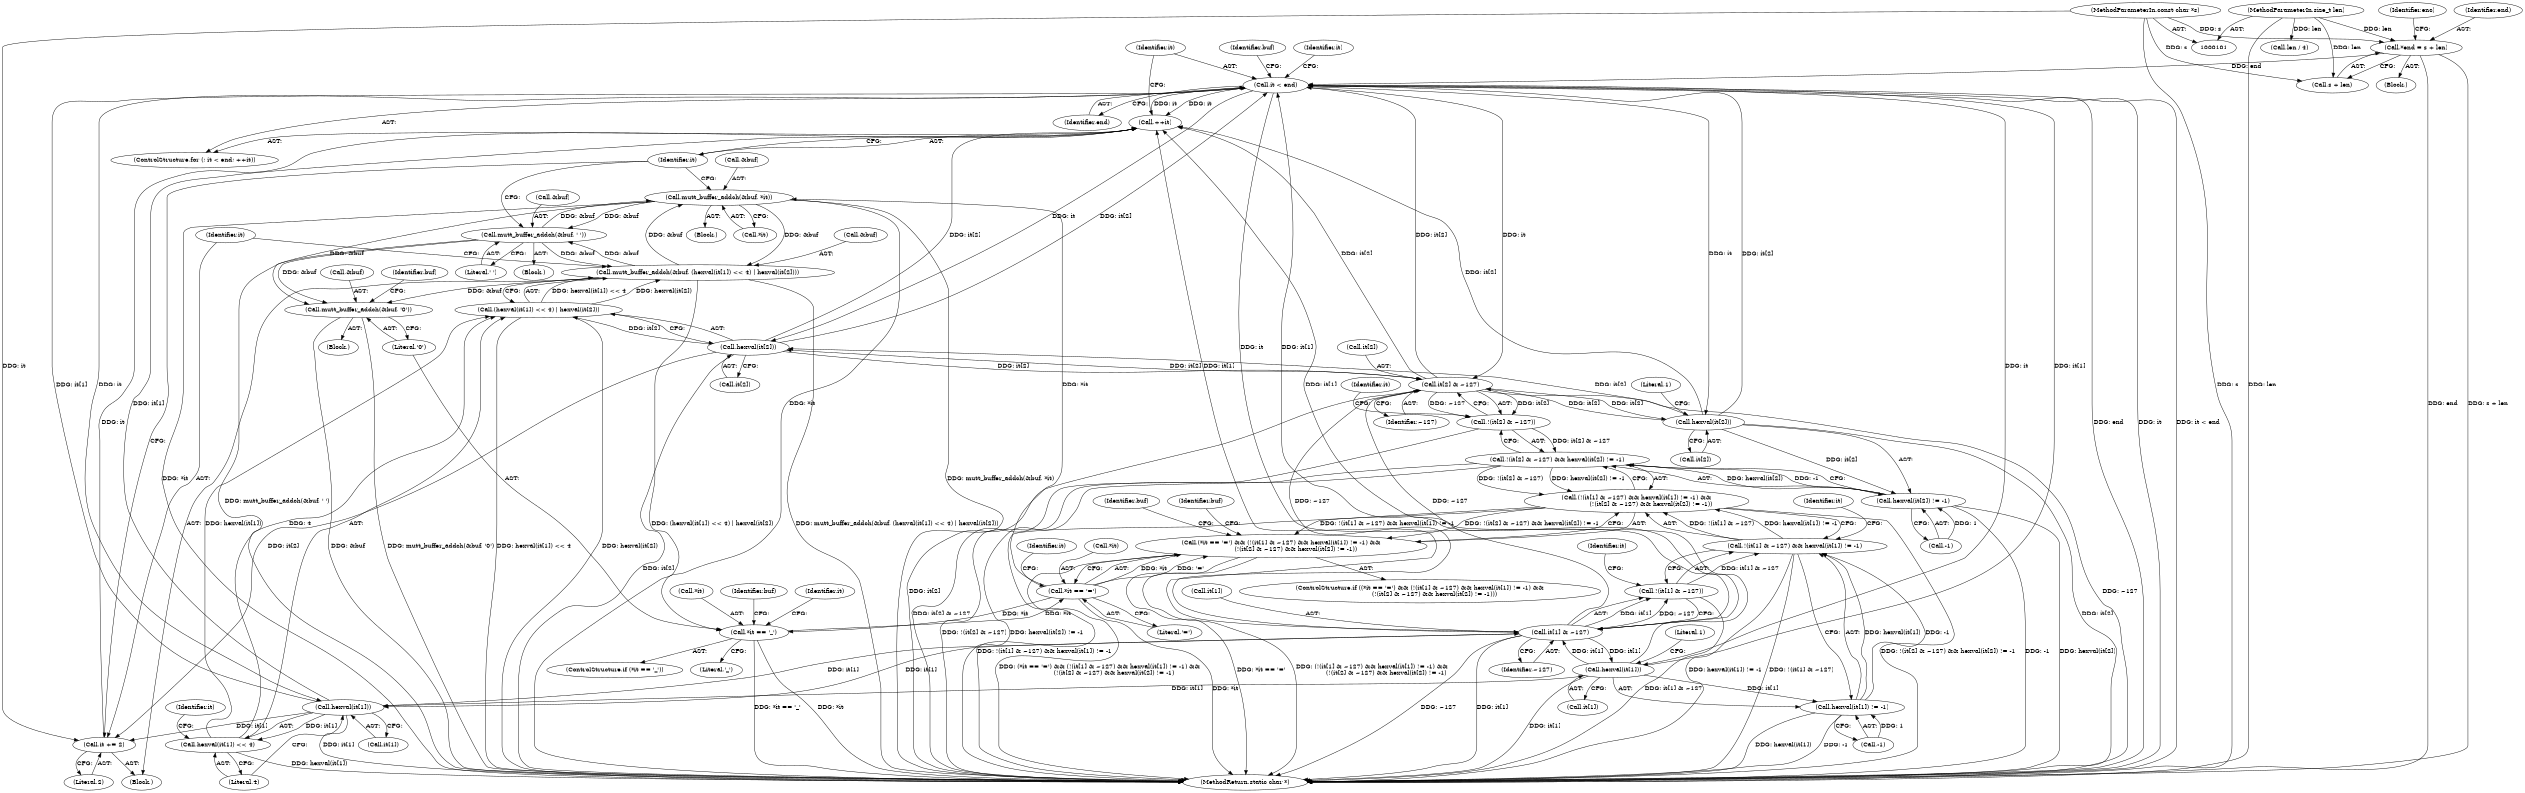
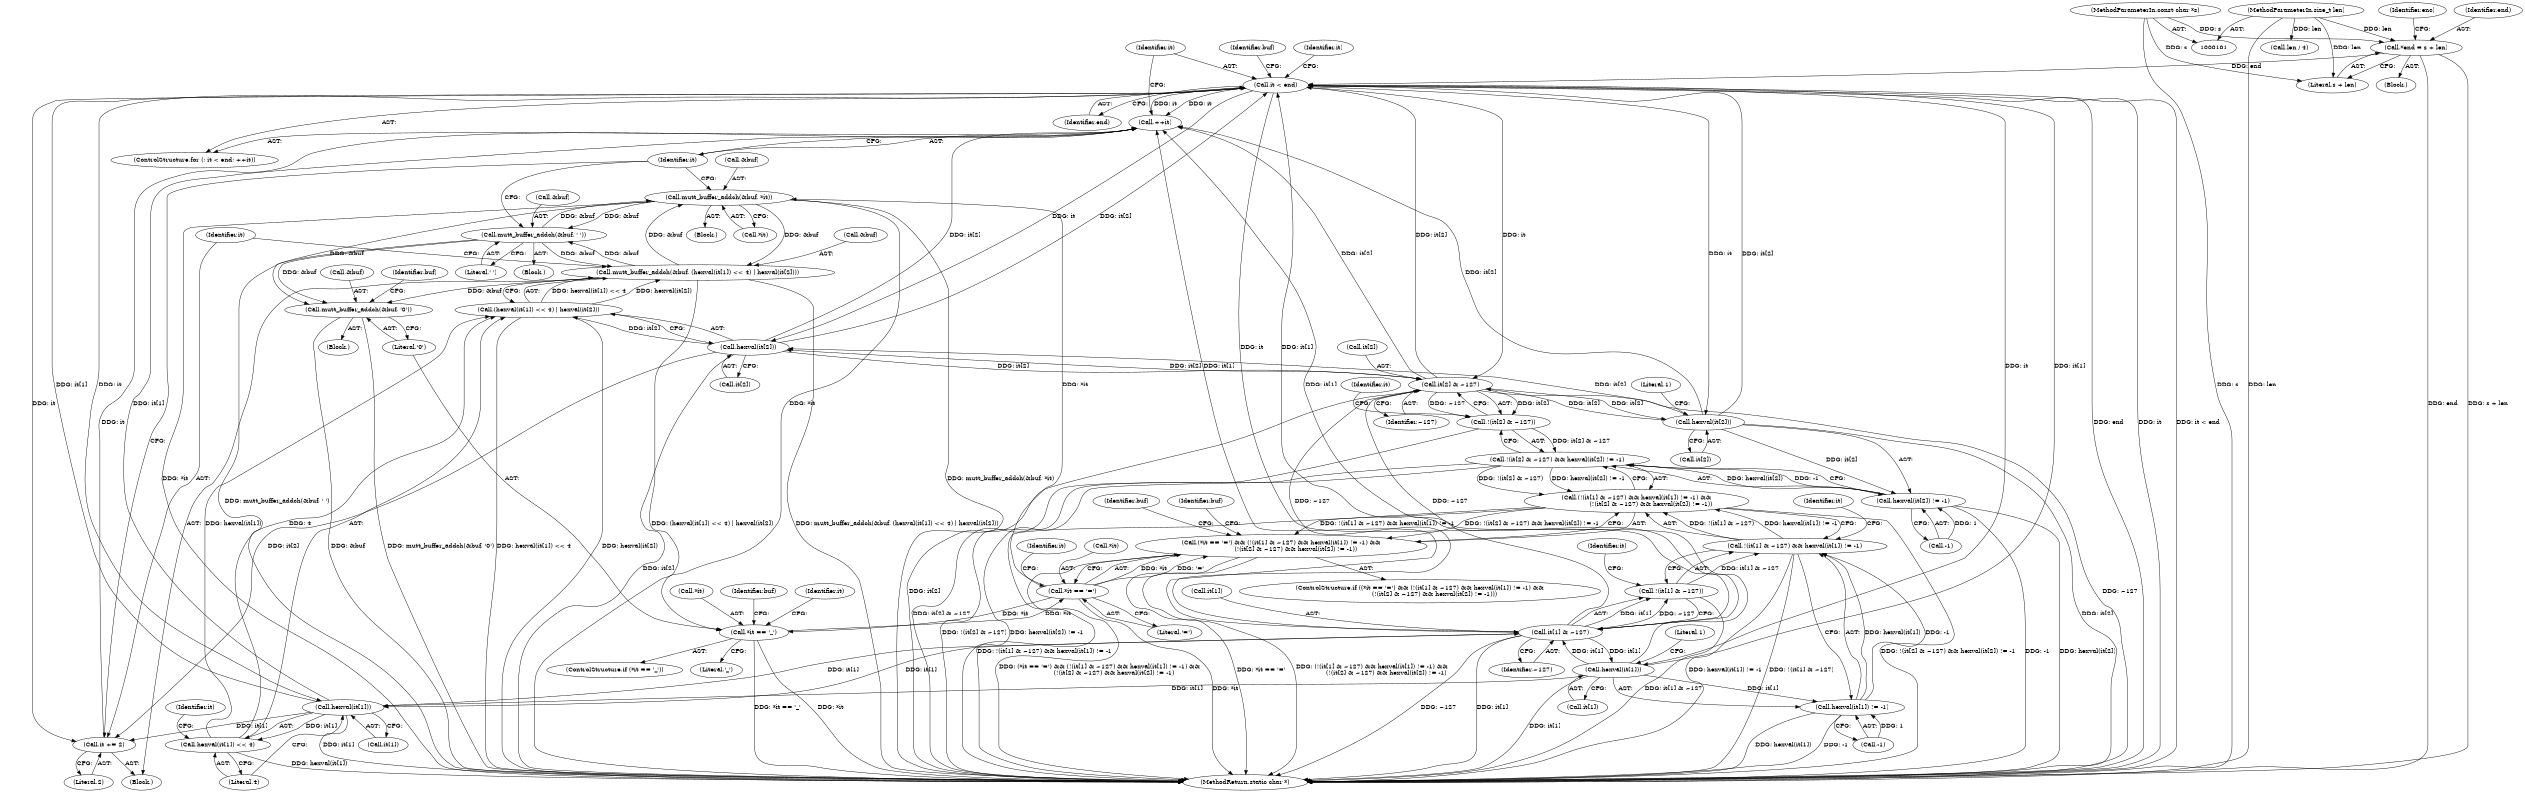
(665, 23) -> (36, 111)
(2332, 85) -> (2332, 85)
